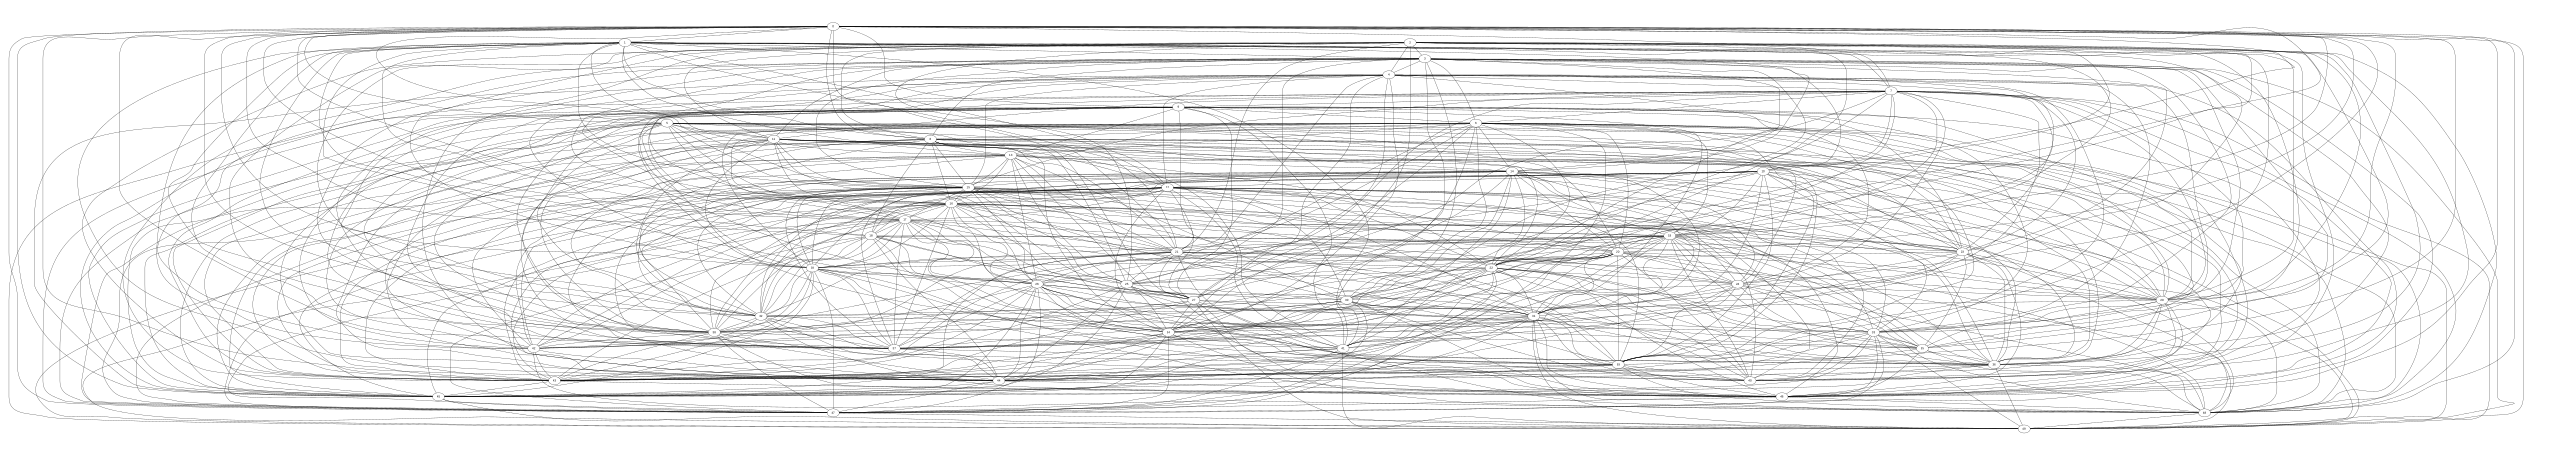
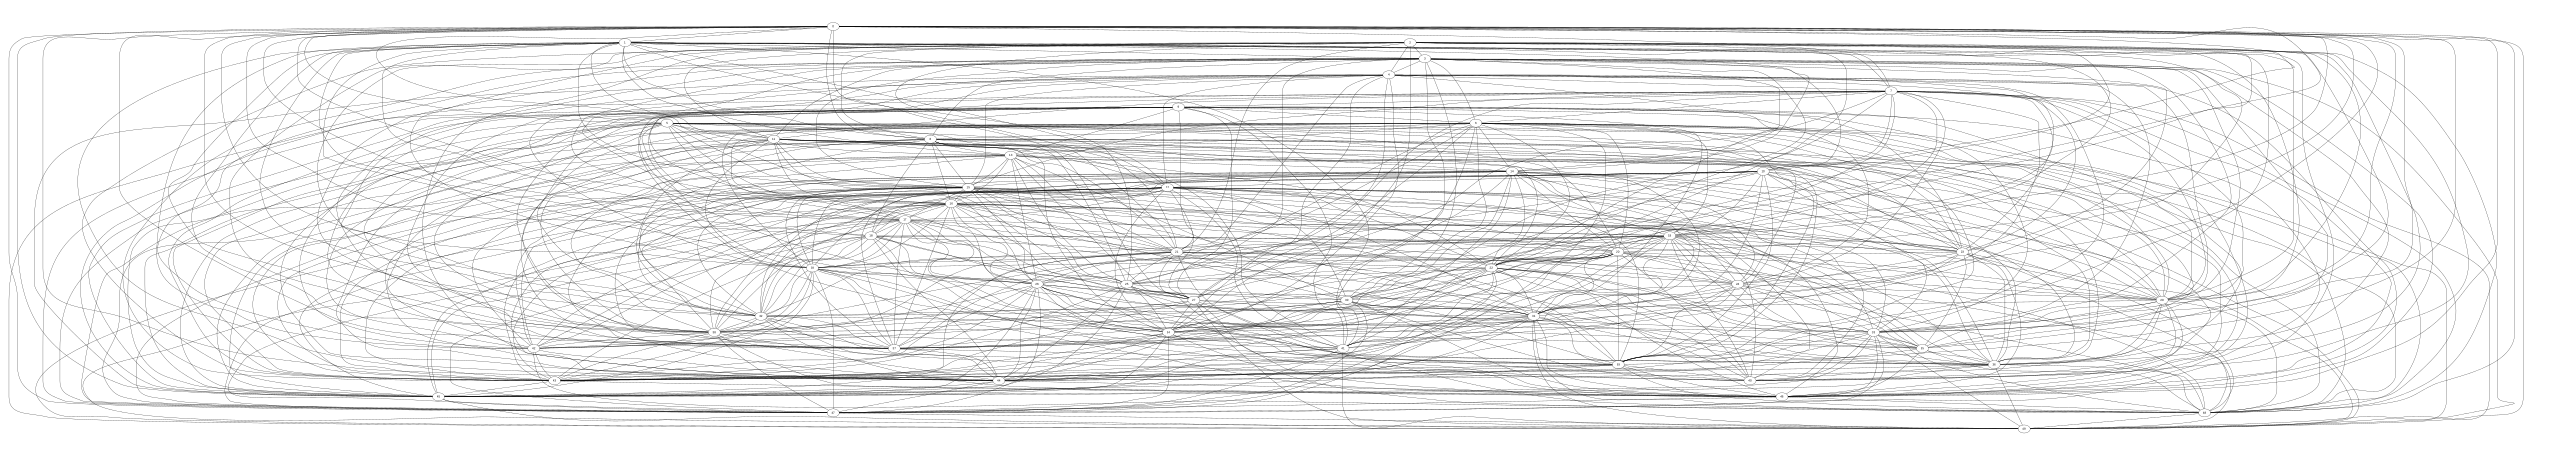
(1006, 102) -> (2400, 47)
none -> (627, 272)
(1605, 367) -> none
